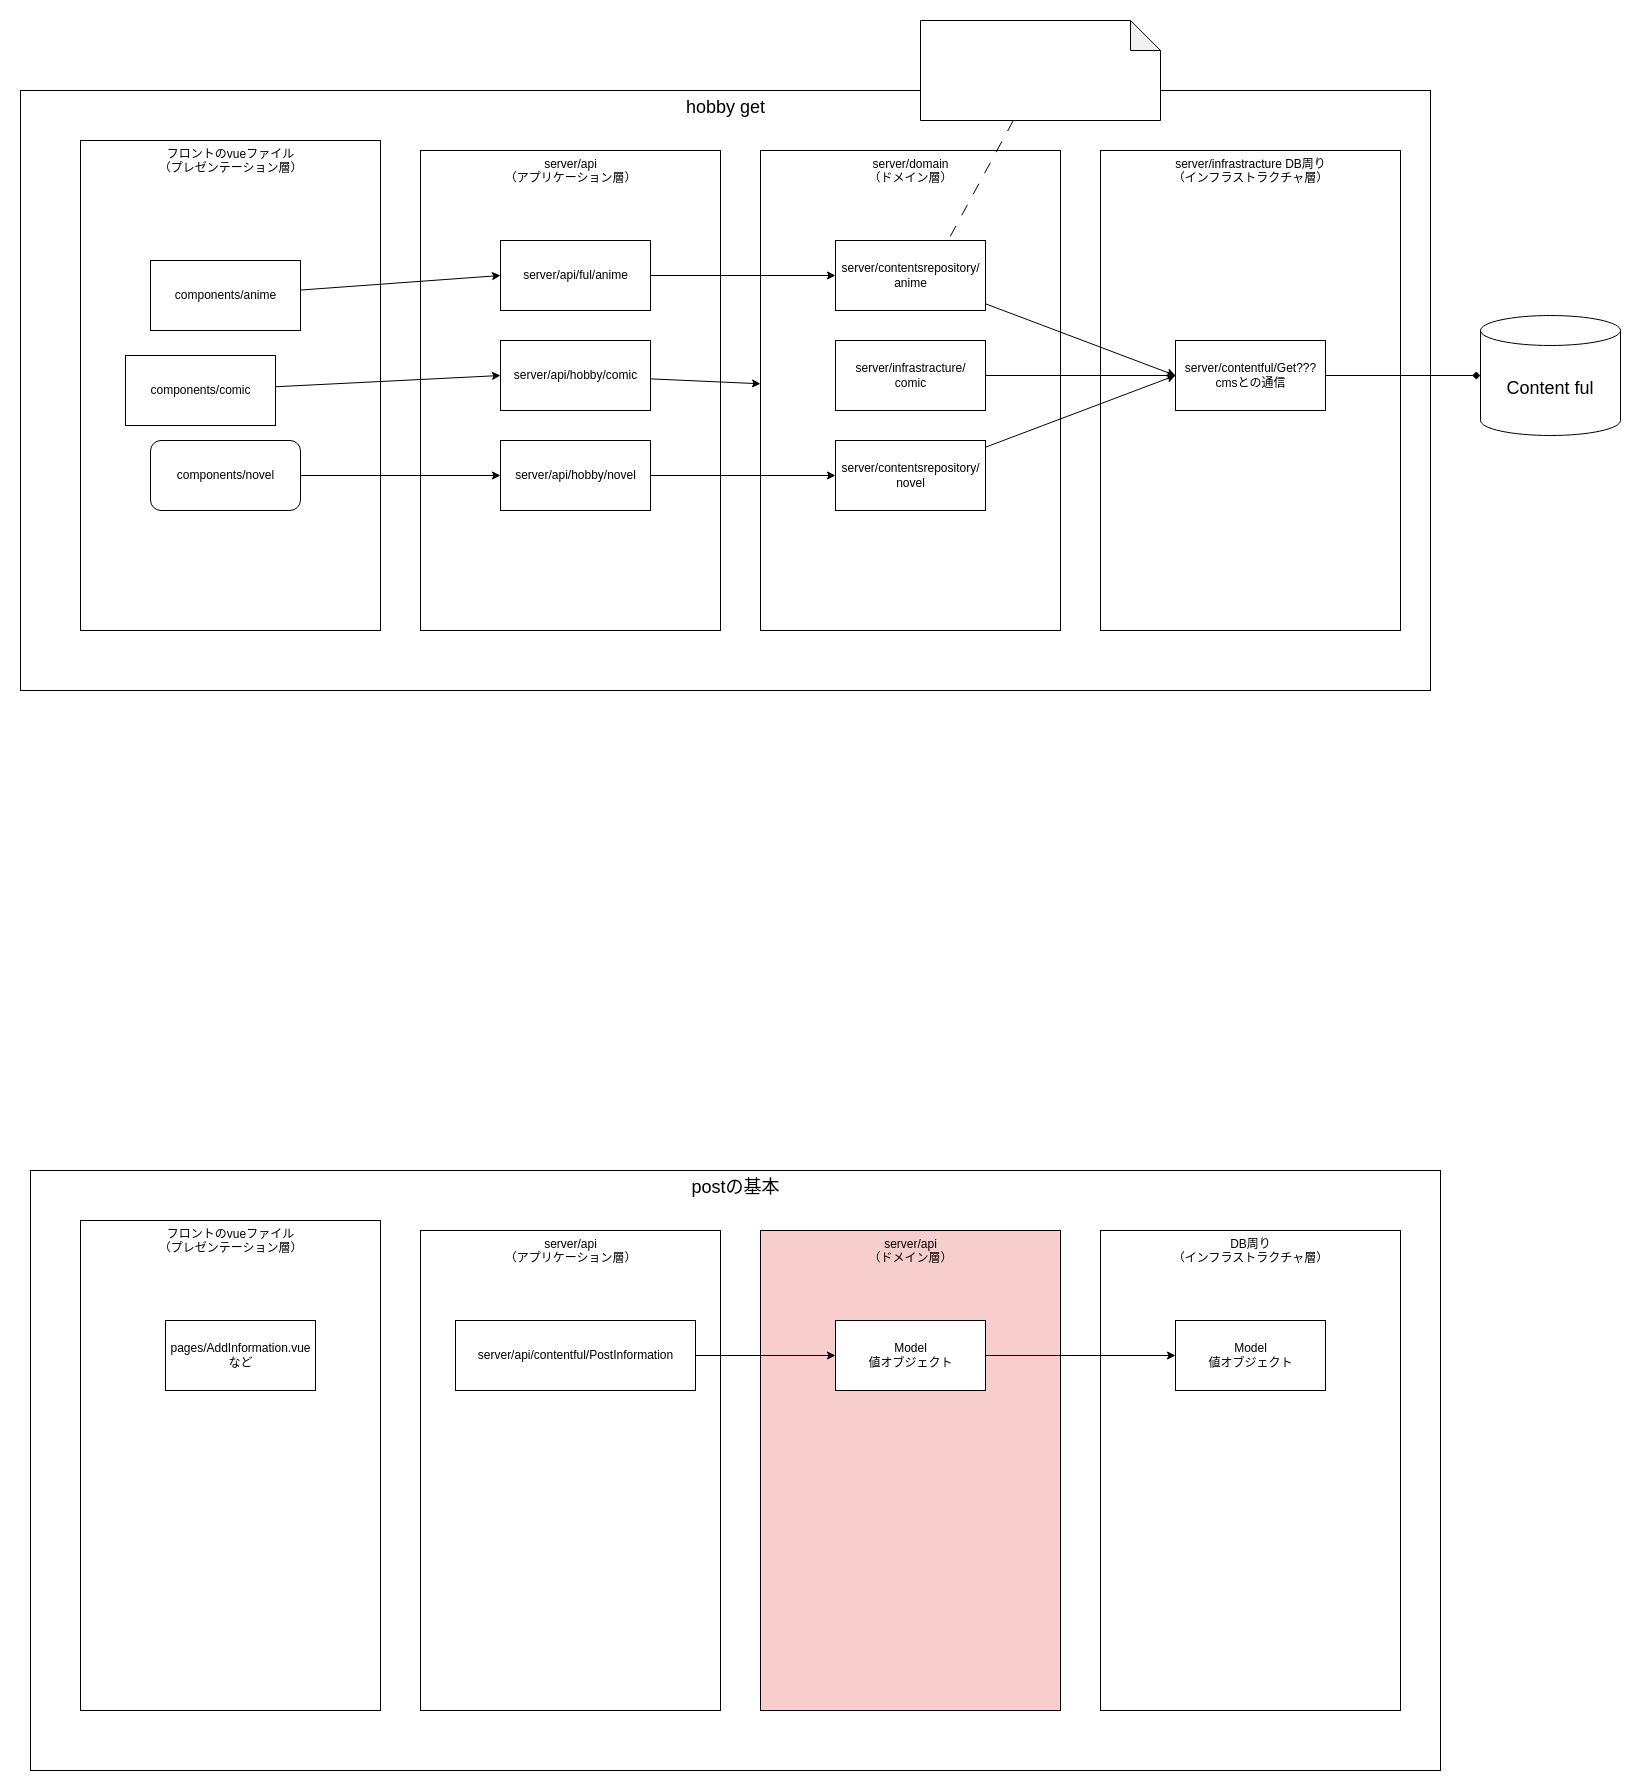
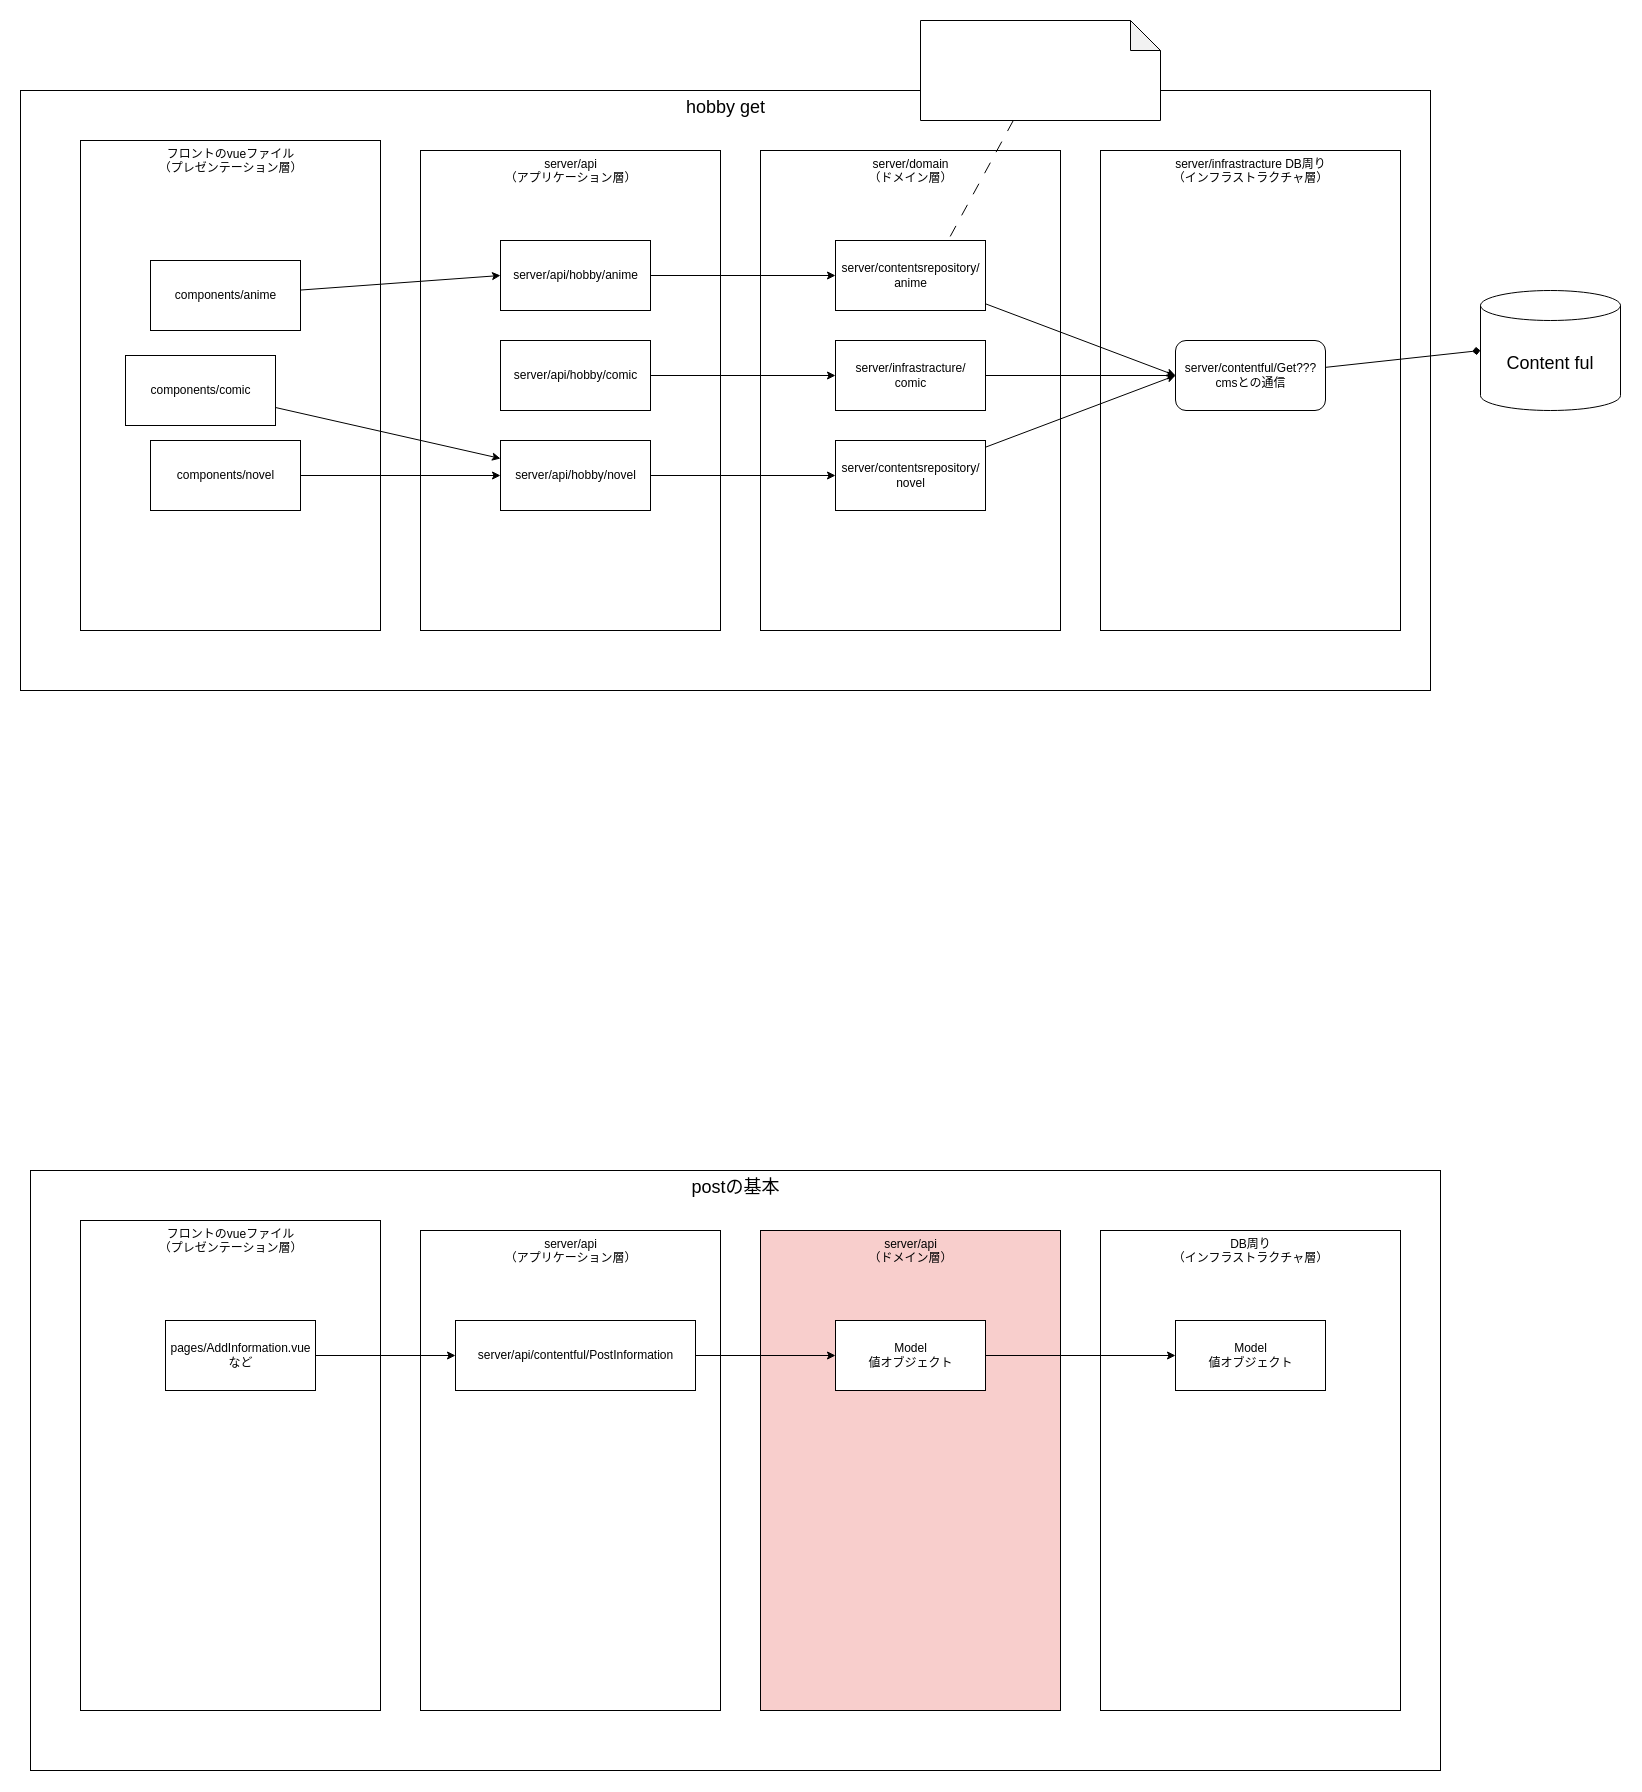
(576, 276) -> (576, 276)
(1251, 376) -> (1251, 376)
(1551, 376) -> (1551, 351)
(385, 381) -> (385, 432)
(702, 381) -> (740, 376)
(226, 476) -> (226, 476)
none -> (382, 1356)
